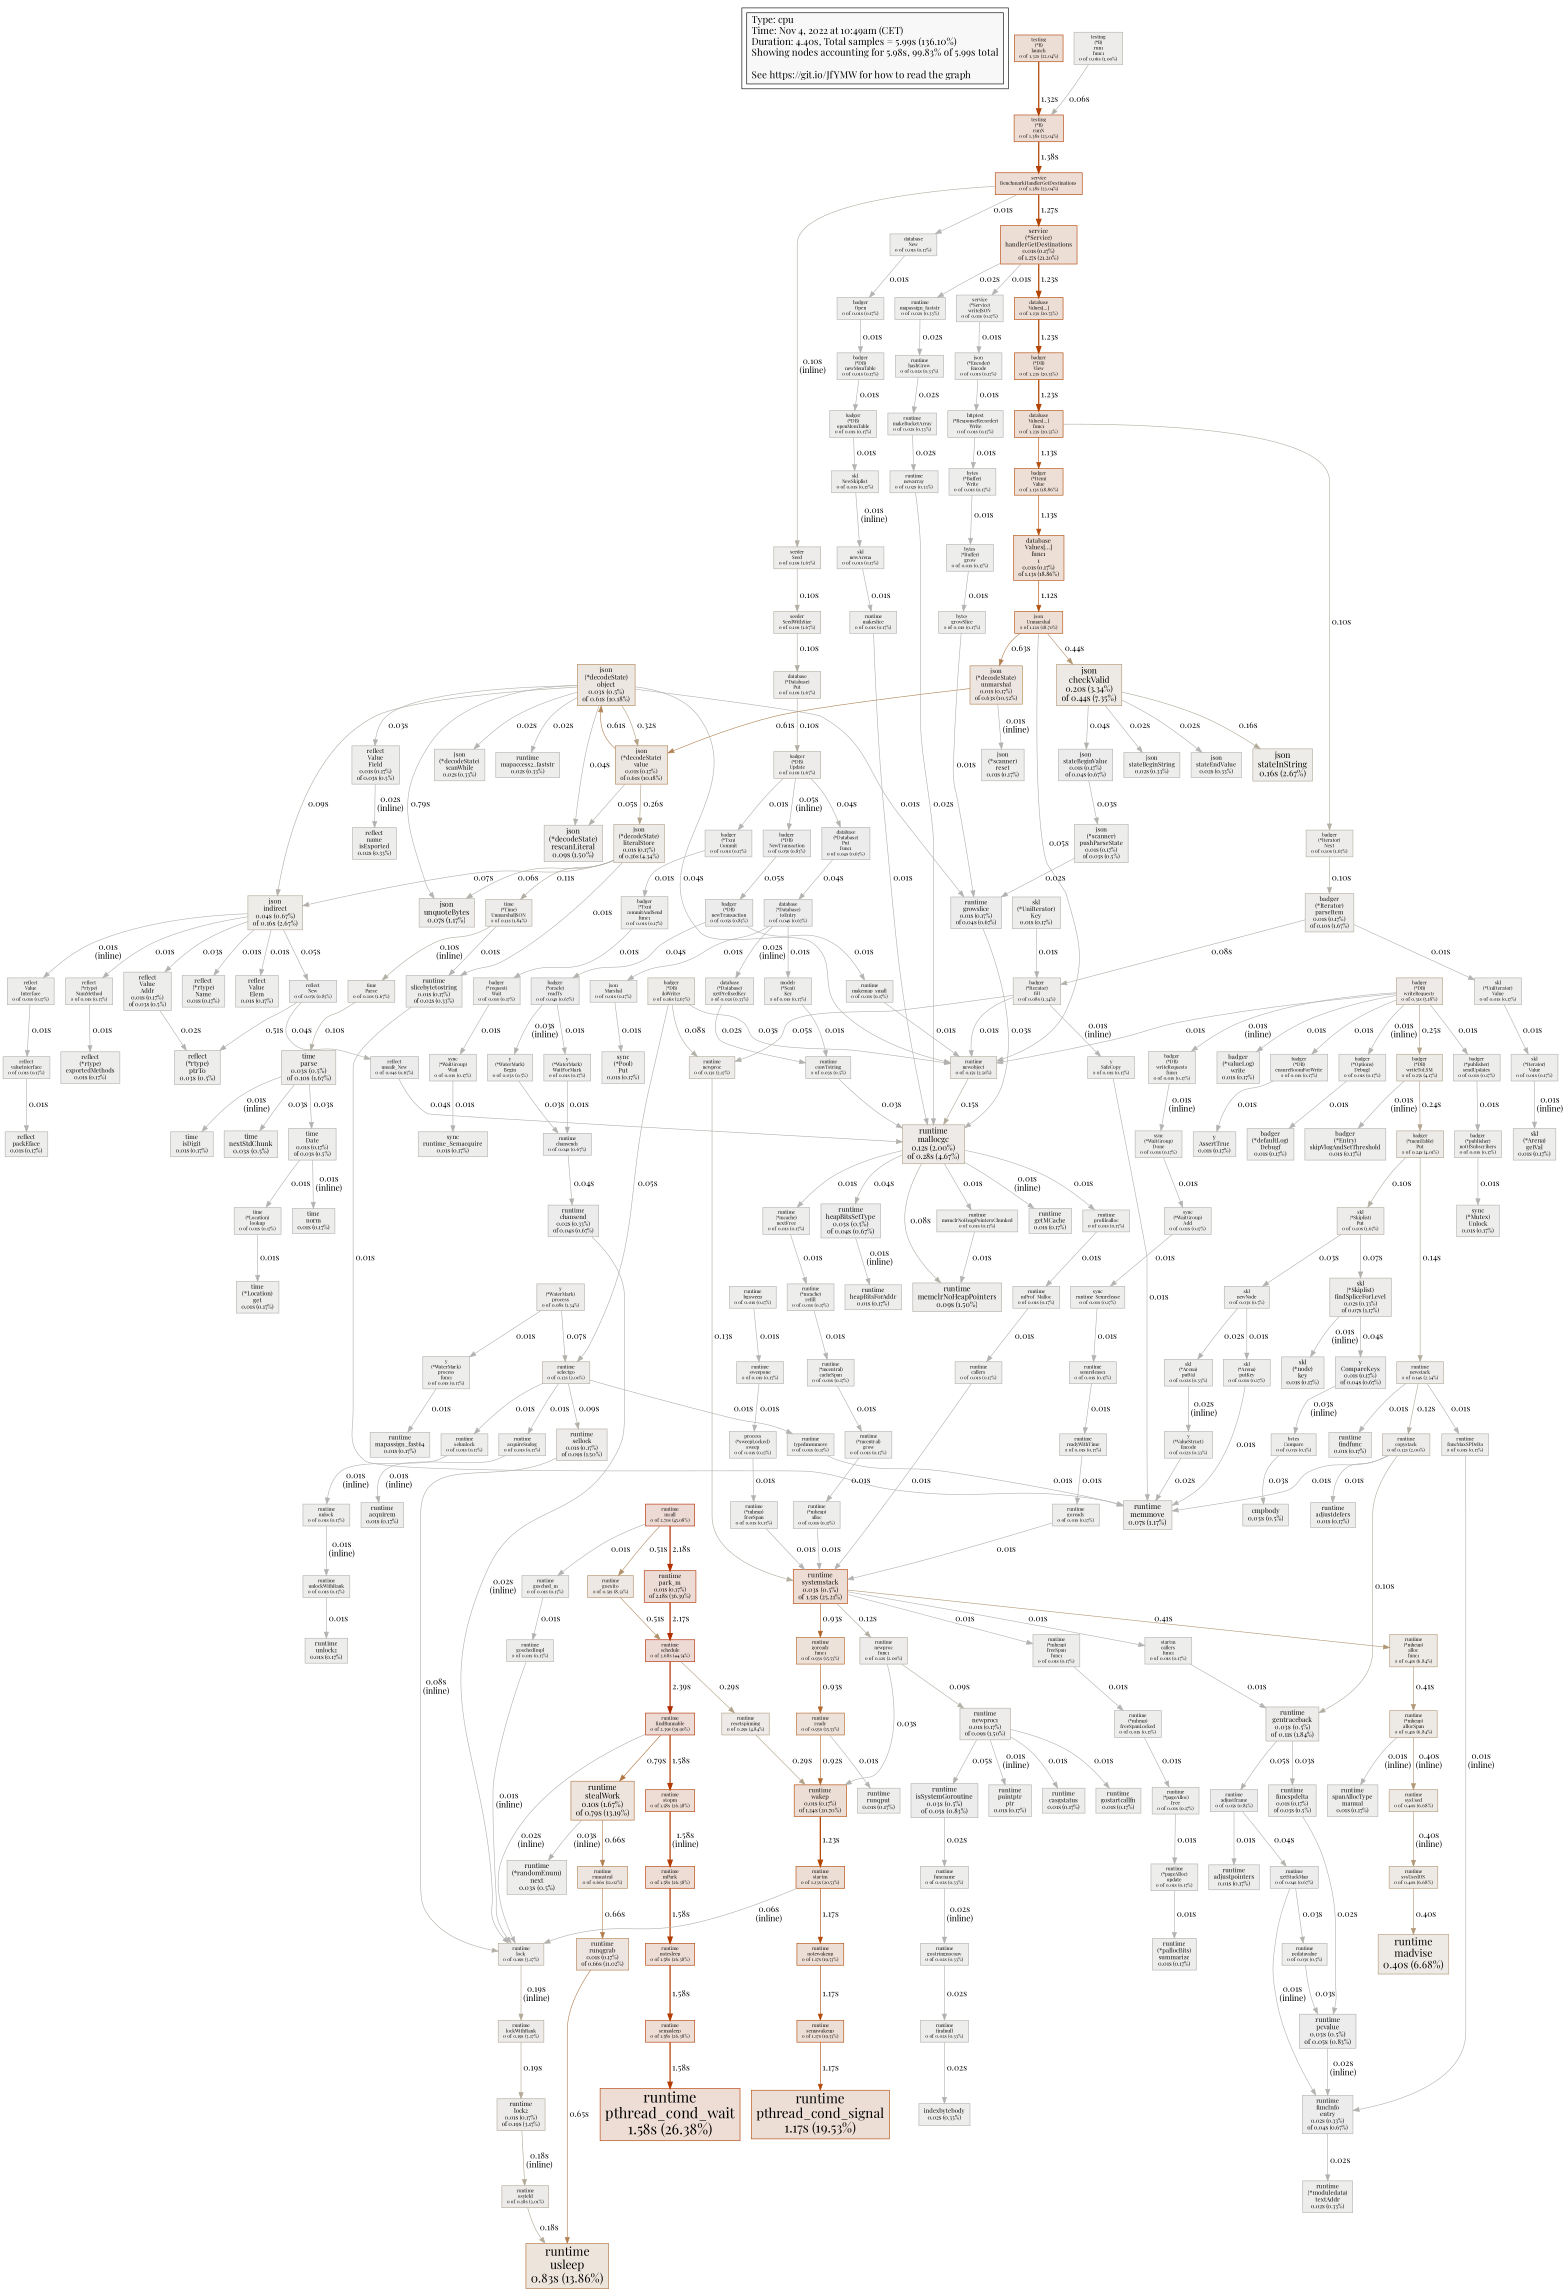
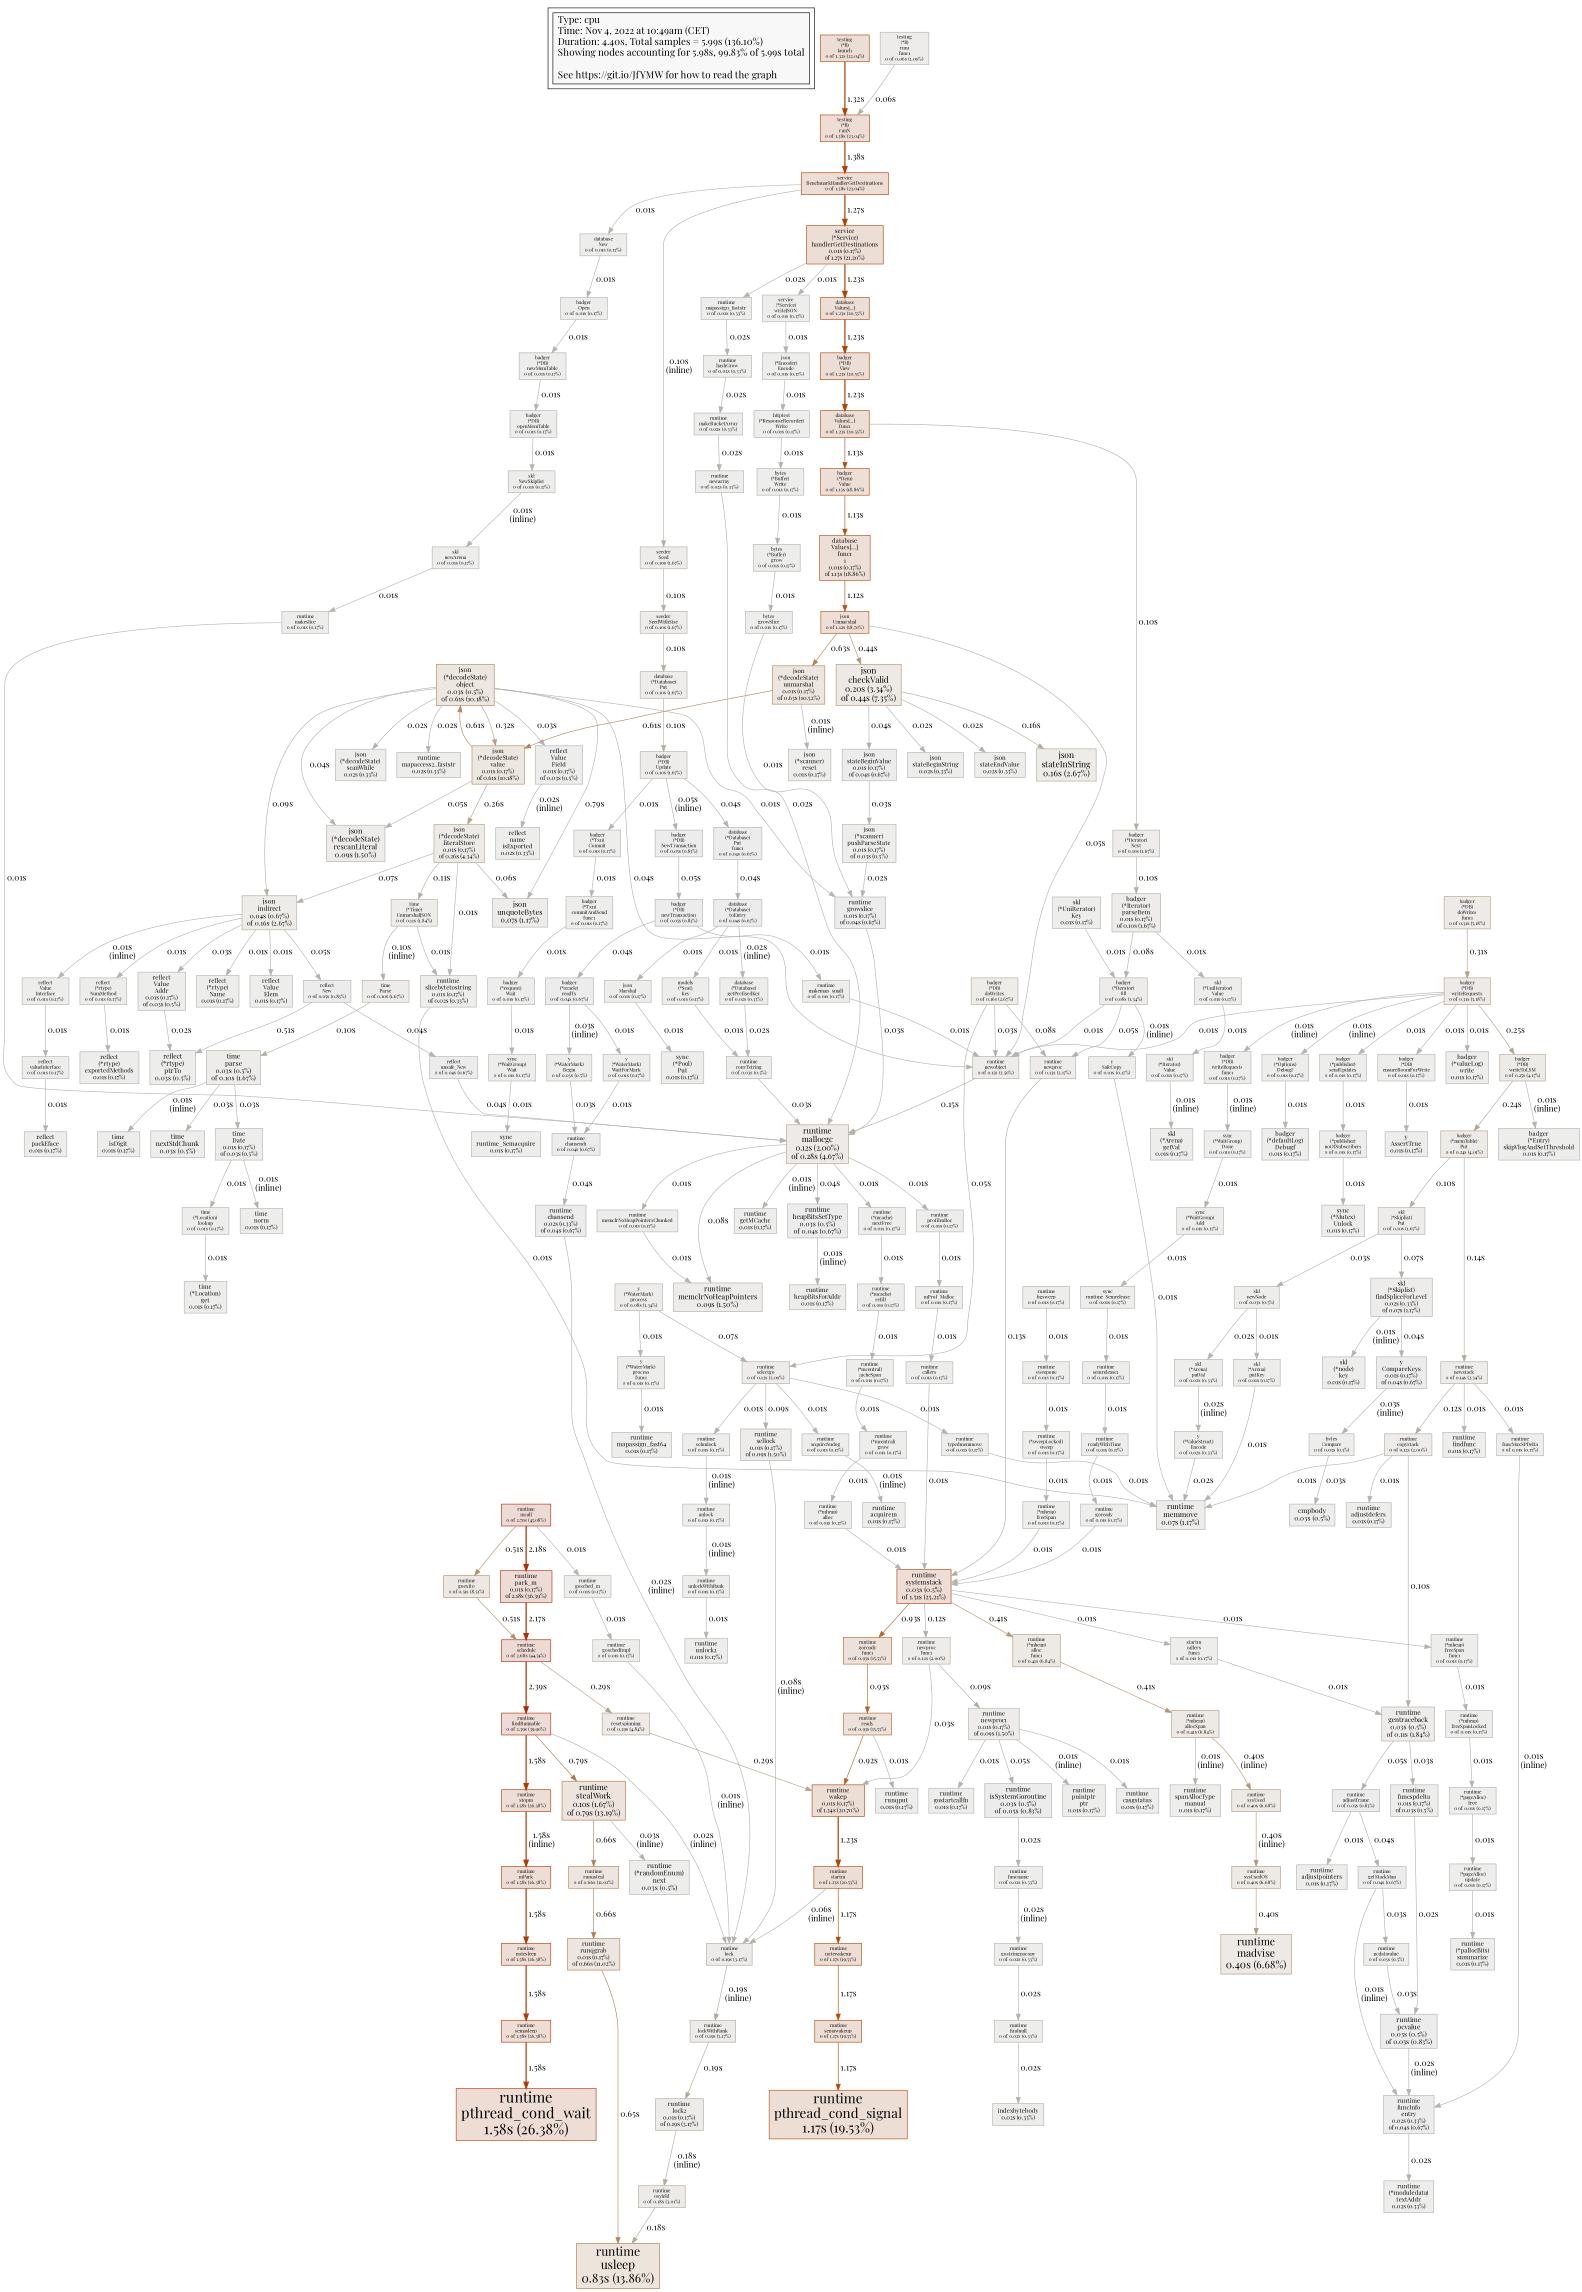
none -> (1467, 913)
(753, 1445) -> (1046, 1445)
